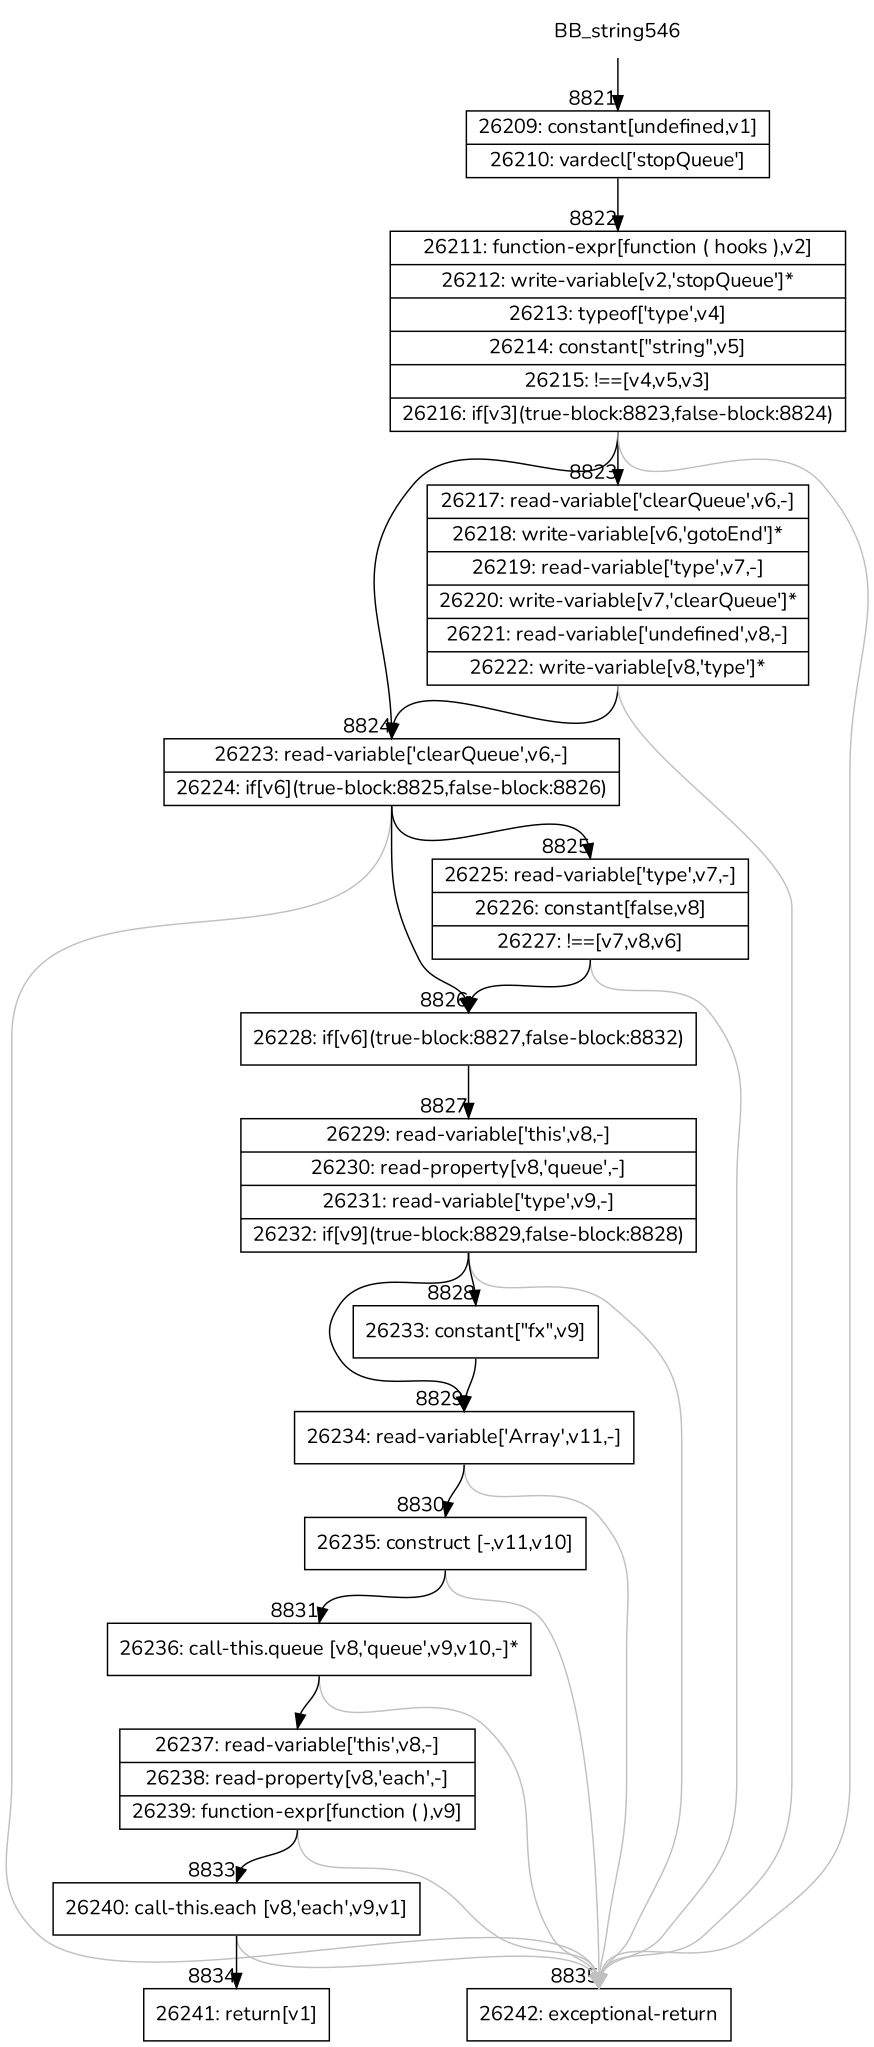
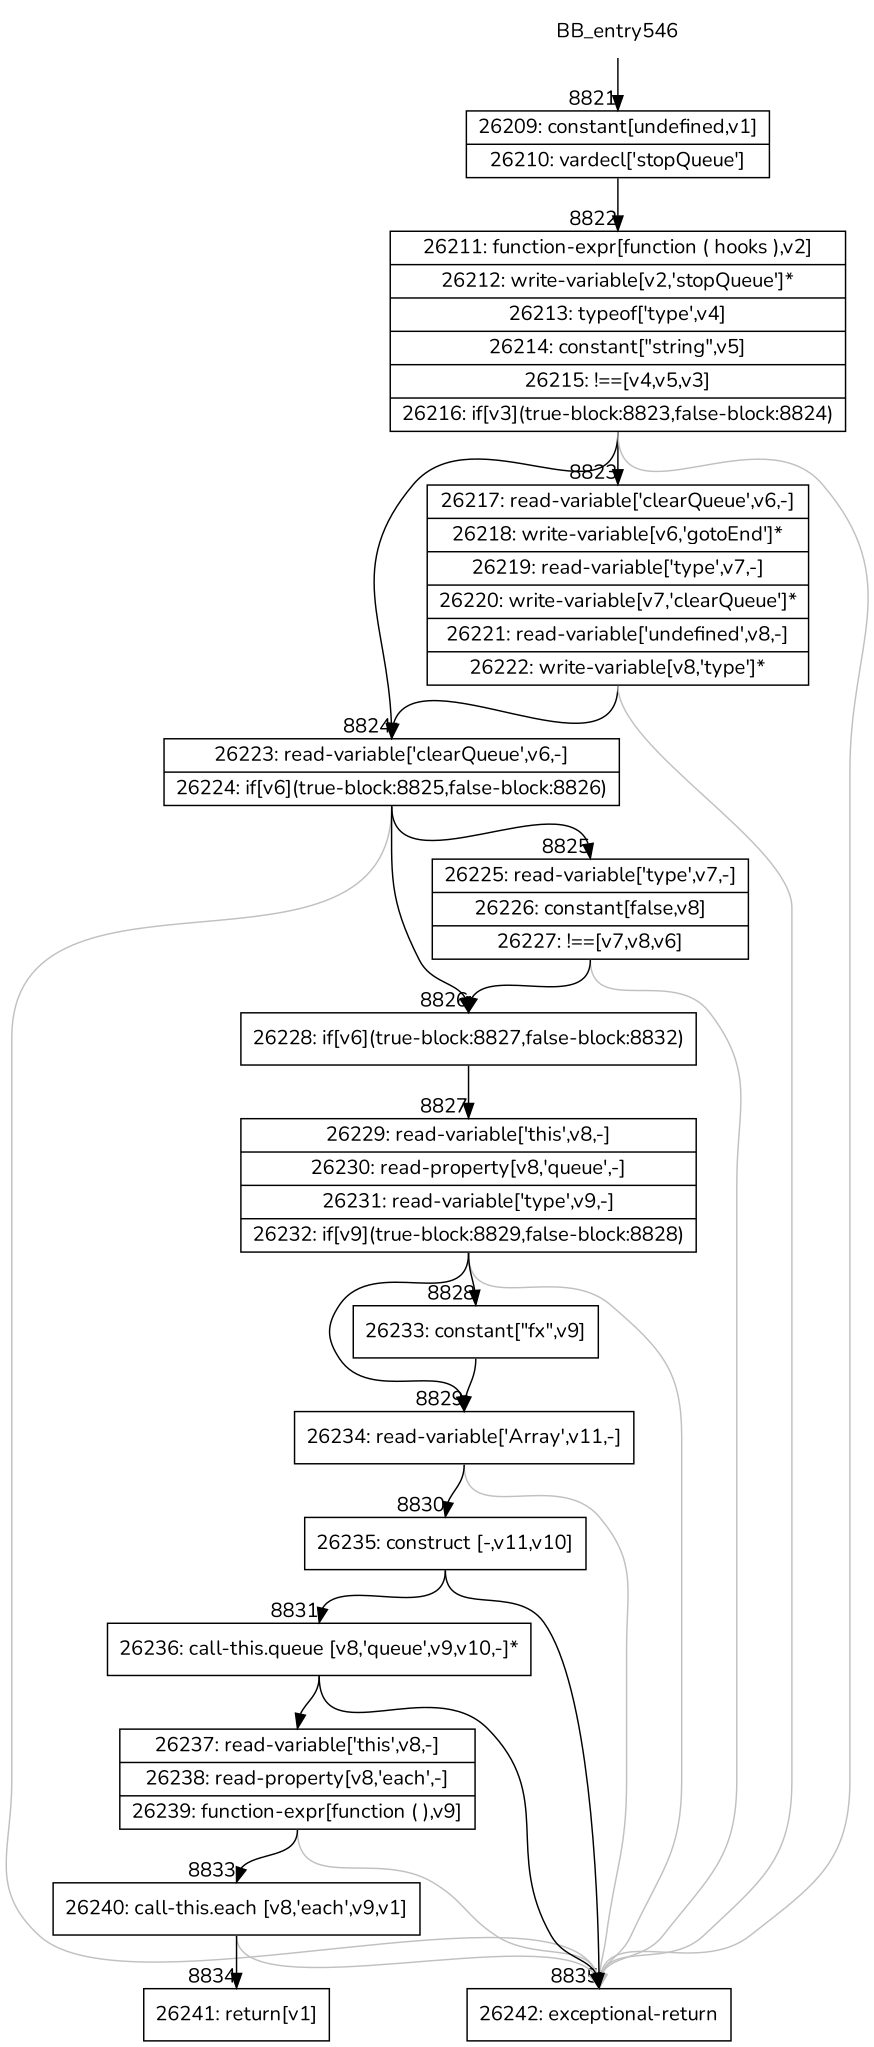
(618, 32) -> (618, 32)
(580, 1734) -> (580, 1734)
(512, 1763) -> (512, 1763)
